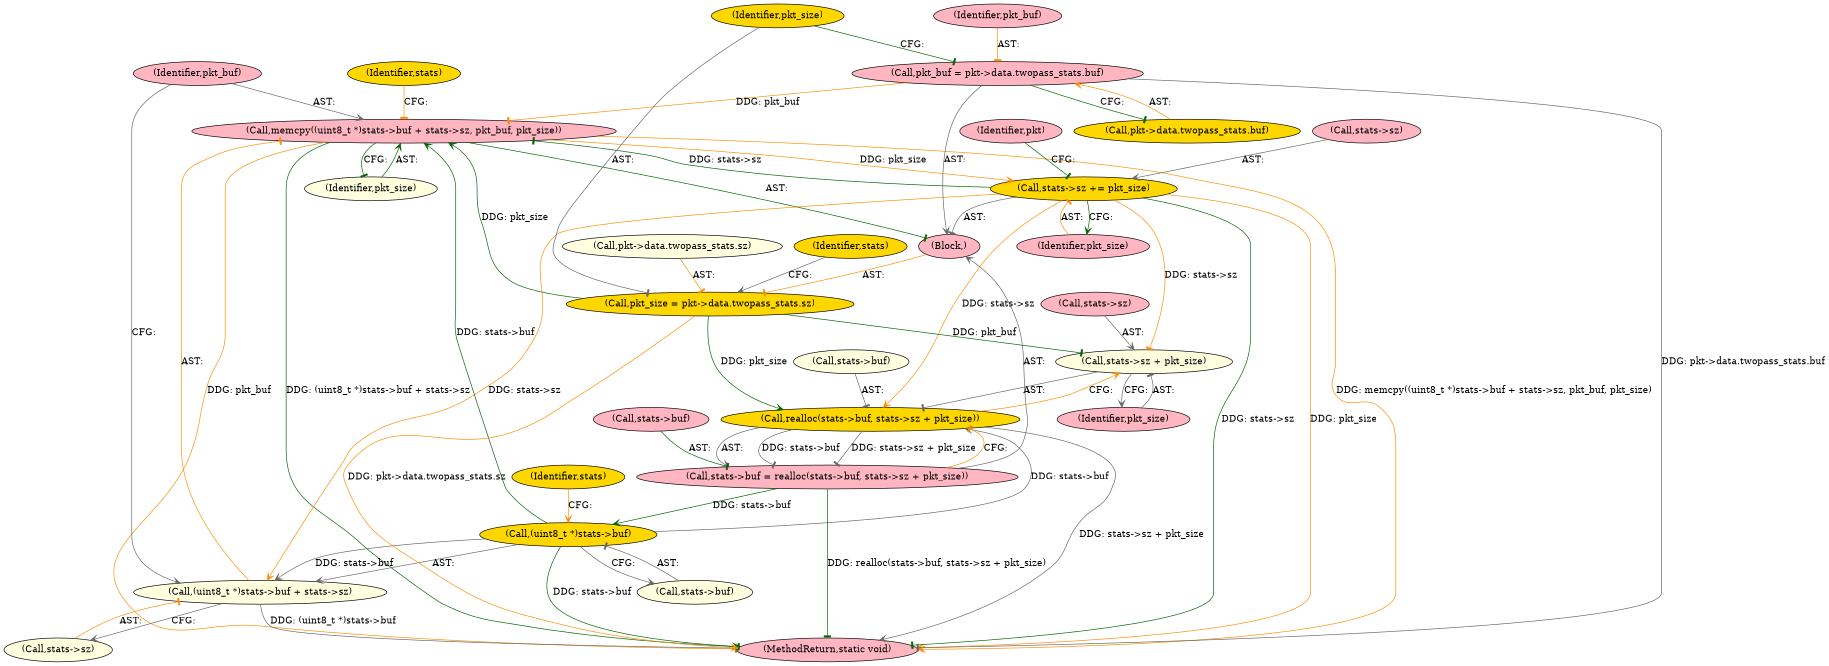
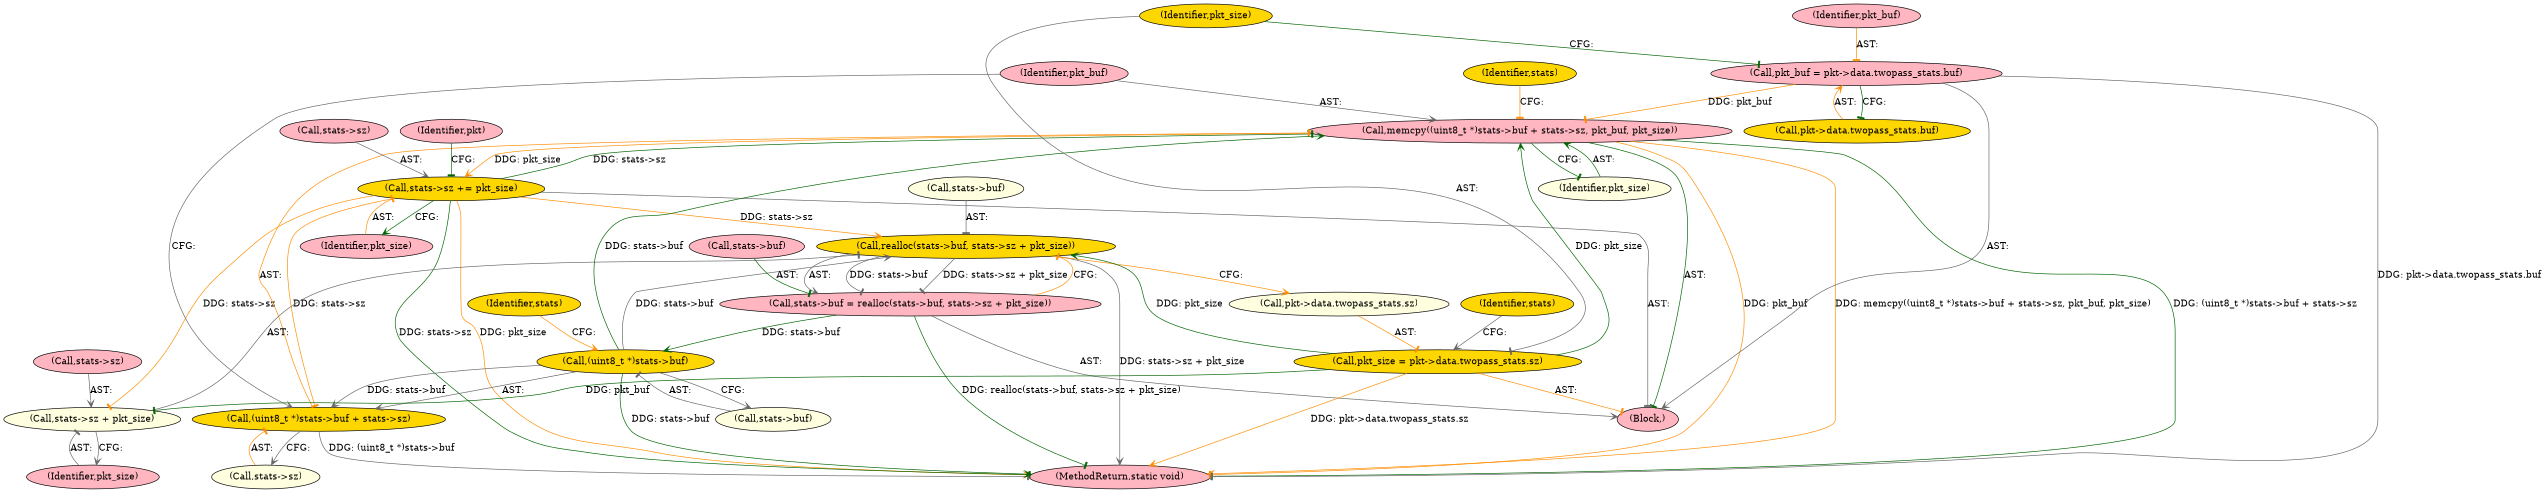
(546, 247) -> (288, 266)
(847, 275) -> (1549, 392)
(1049, 400) -> (1168, 272)
(260, 592) -> (319, 419)
